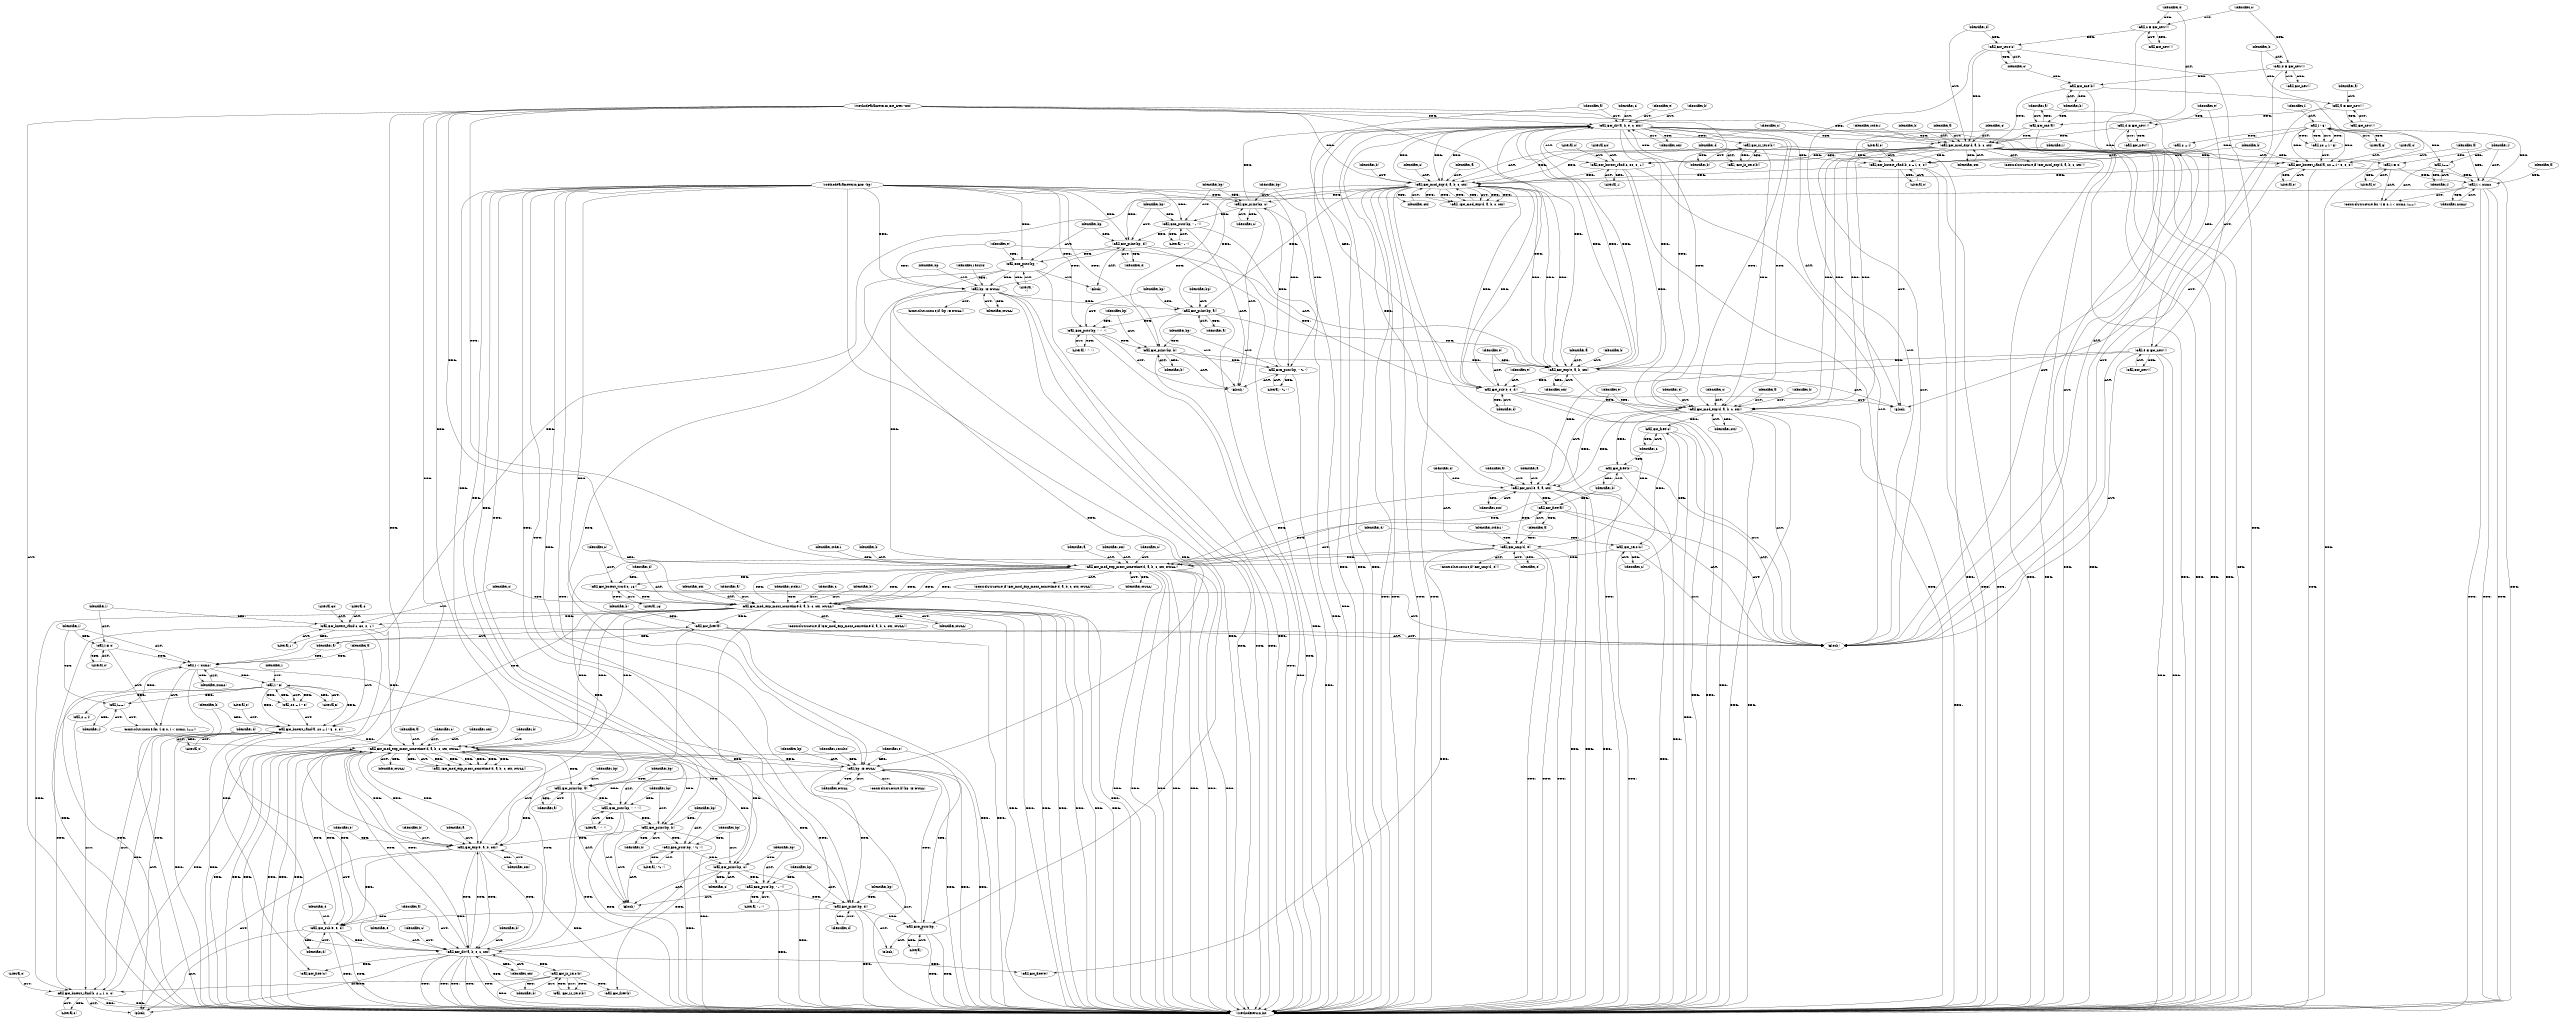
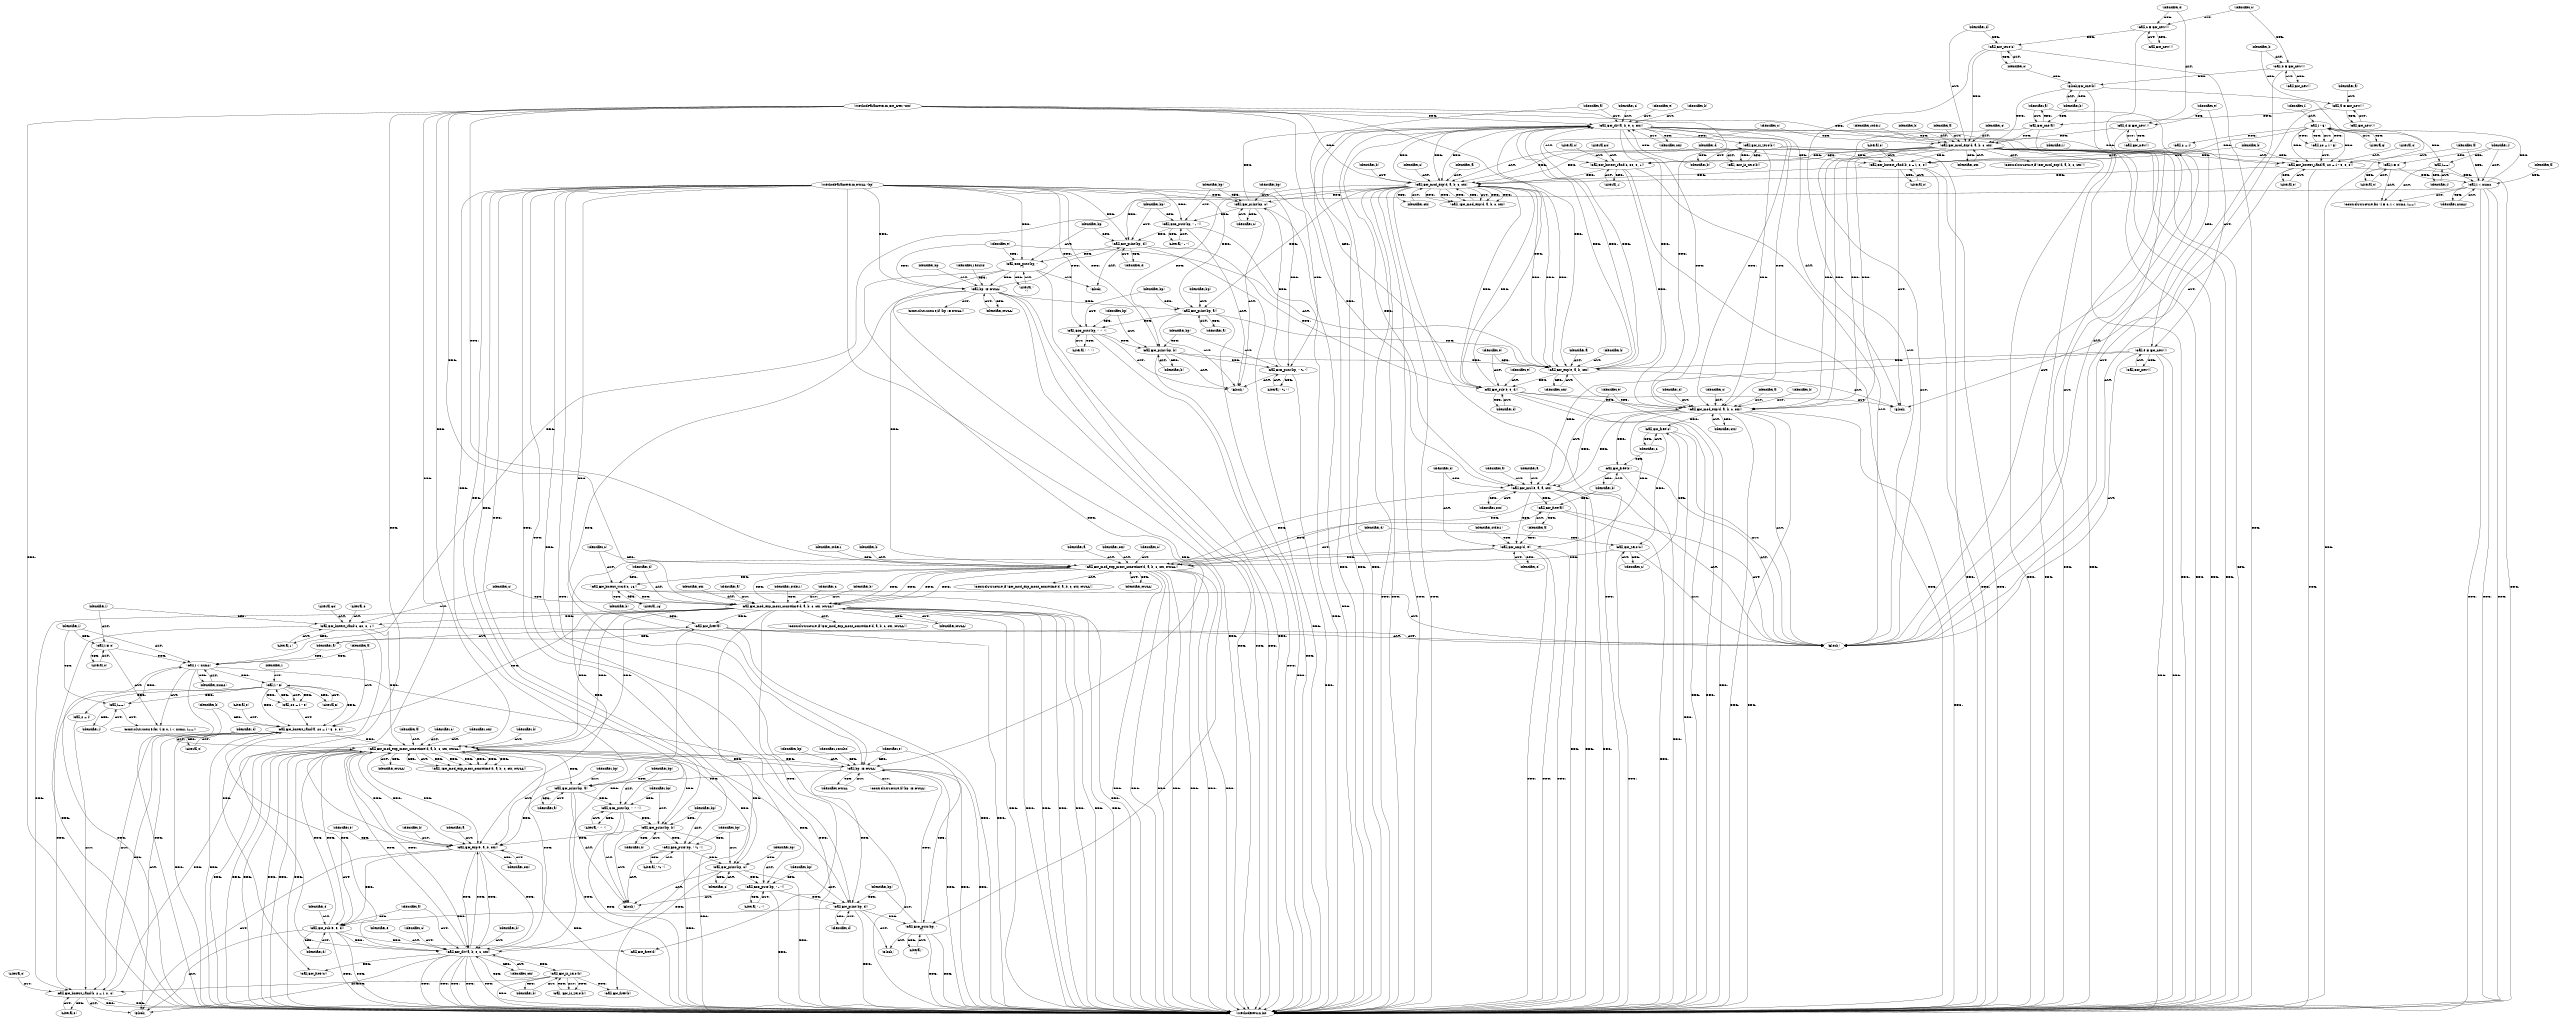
(2082, 86) -> (2082, 86)
none -> (1296, 166)
(847, 185) -> (847, 185)
(1527, 518) -> (1527, 518)
(32, 557) -> (32, 557)
(1470, 567) -> none
(618, 597) -> (618, 597)
(632, 597) -> (632, 597)
none -> (643, 952)
(1035, 974) -> none
